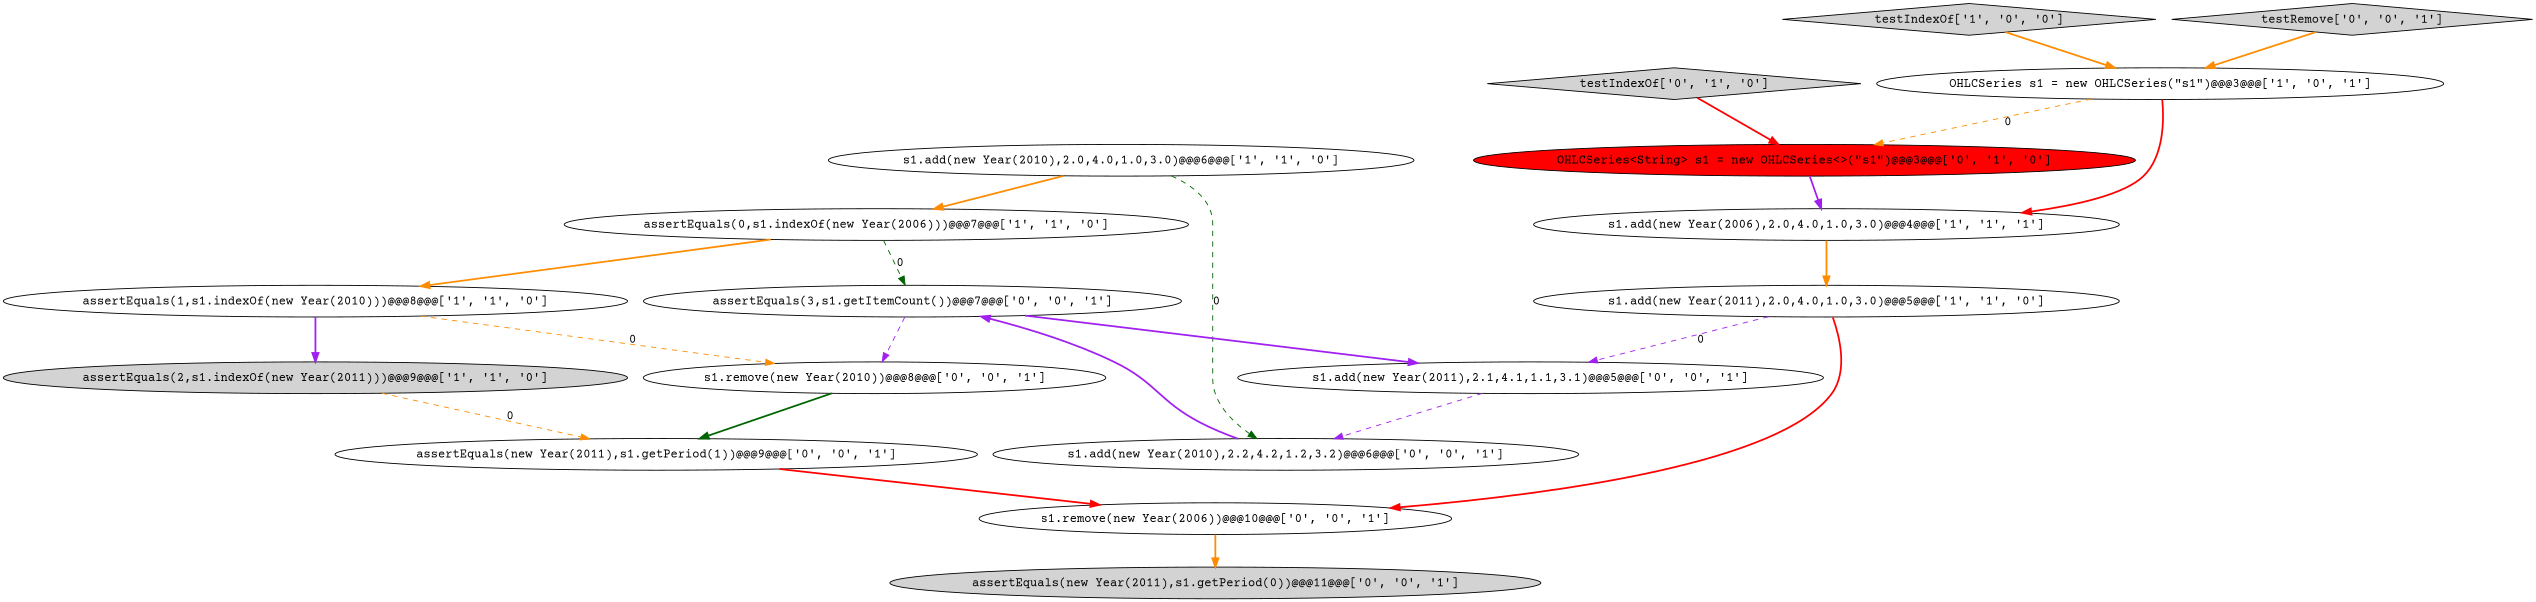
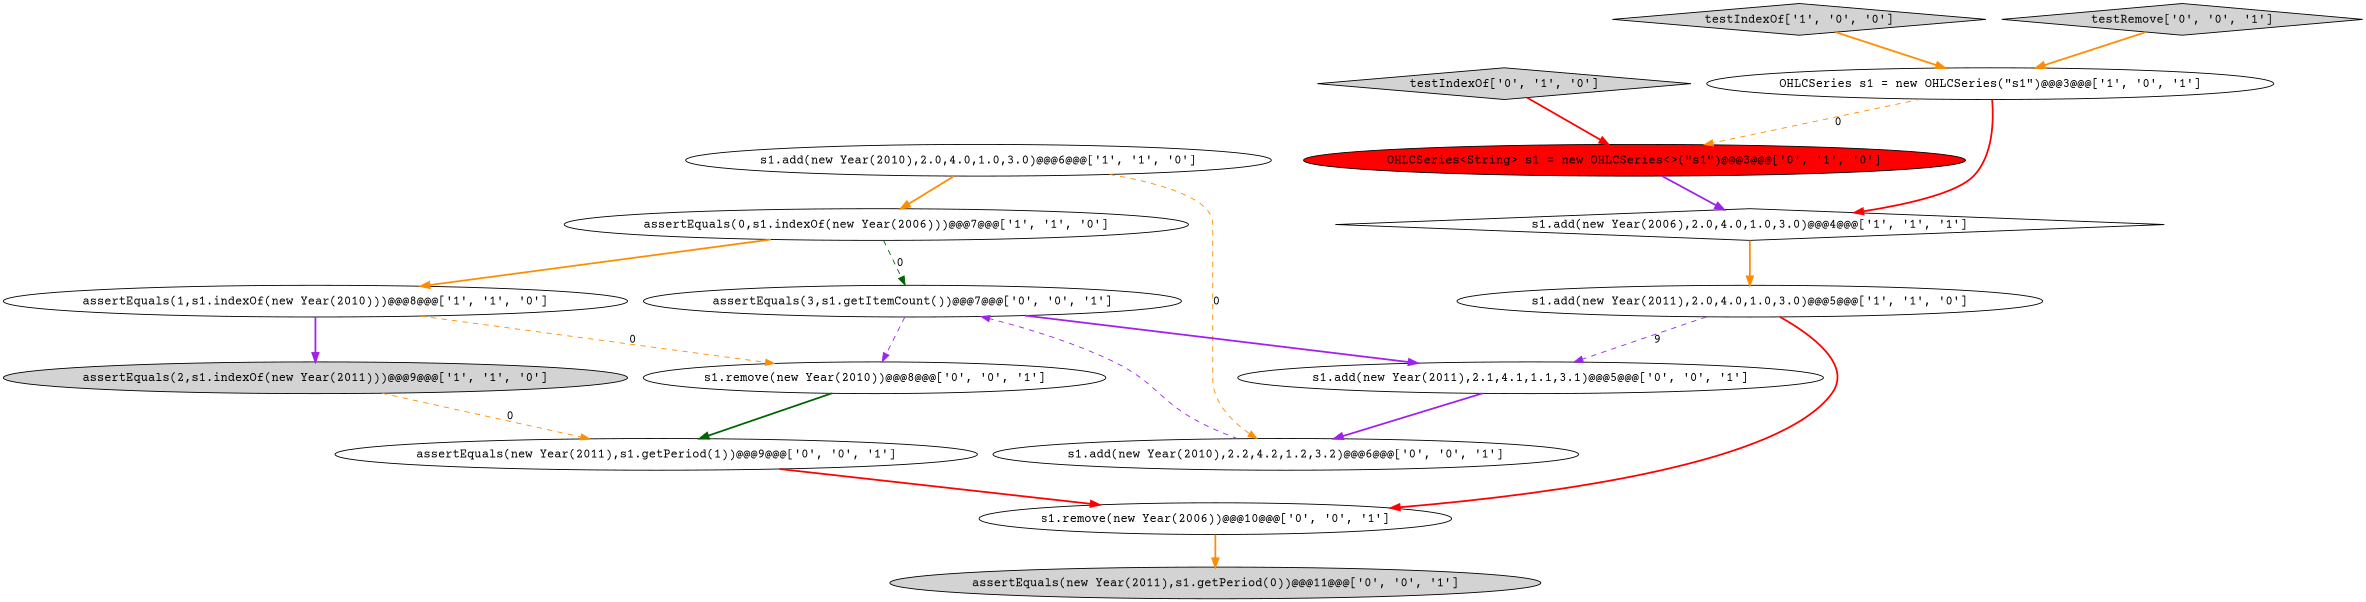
(1826, 225) -> (1750, 225)
(1213, 302) -> (1213, 275)
(1701, 339) -> (1658, 339)
(1121, 365) -> (1121, 365)
(1412, 415) -> (1412, 415)
